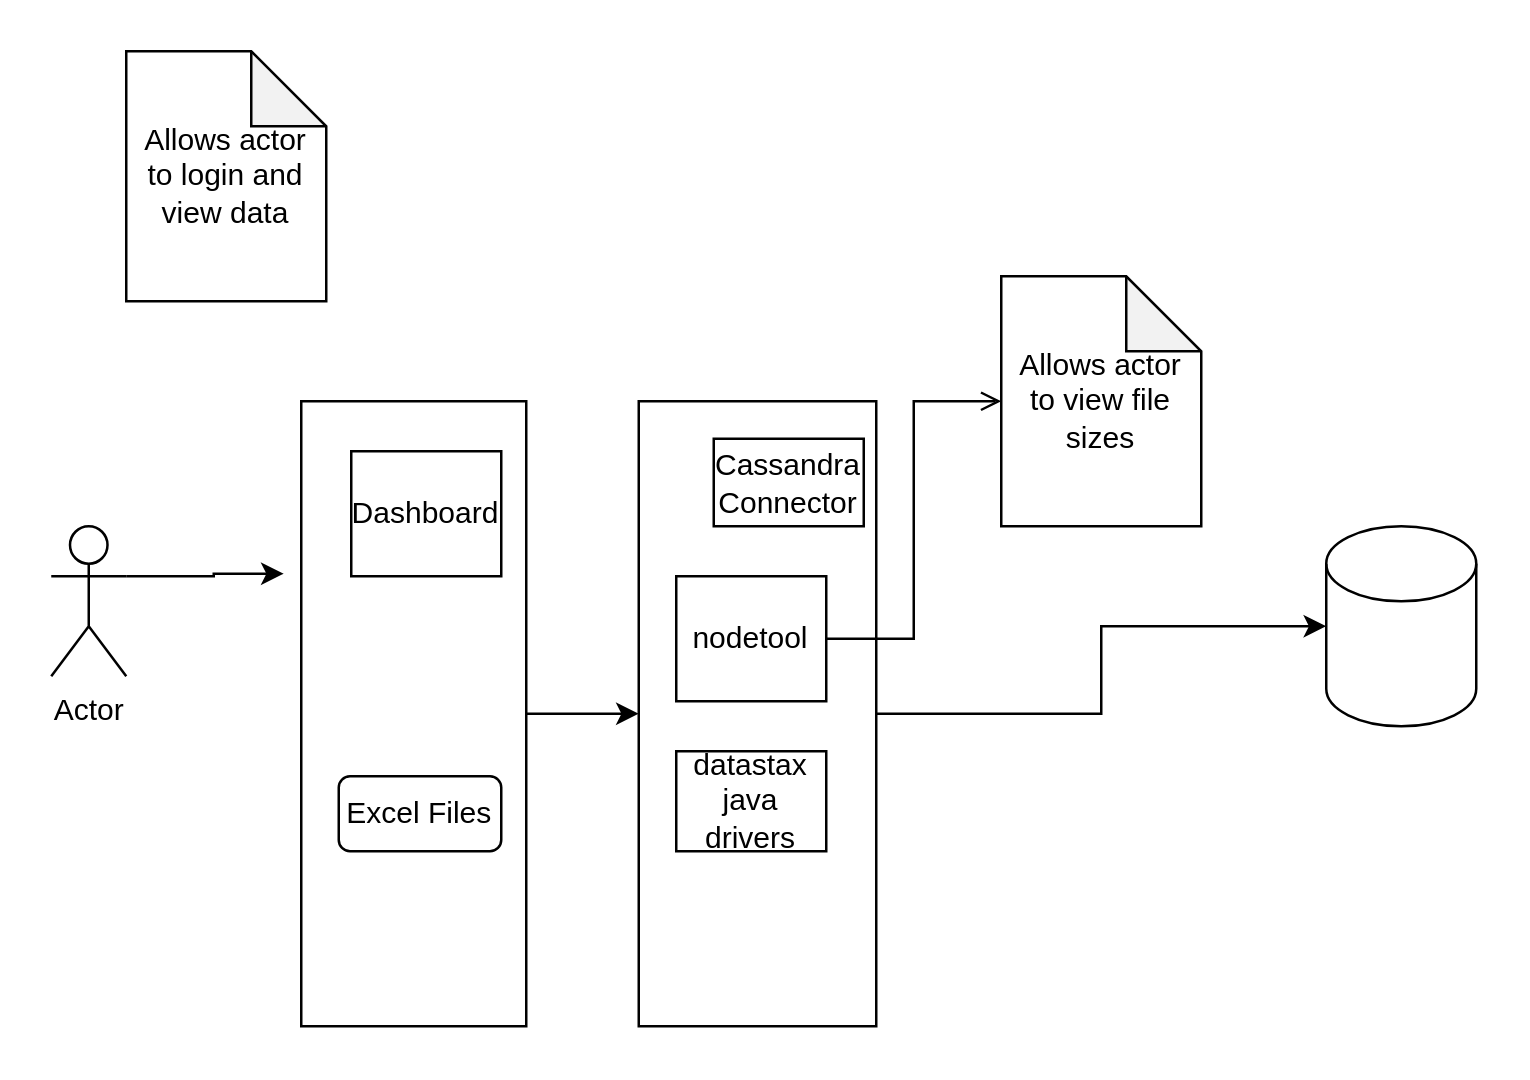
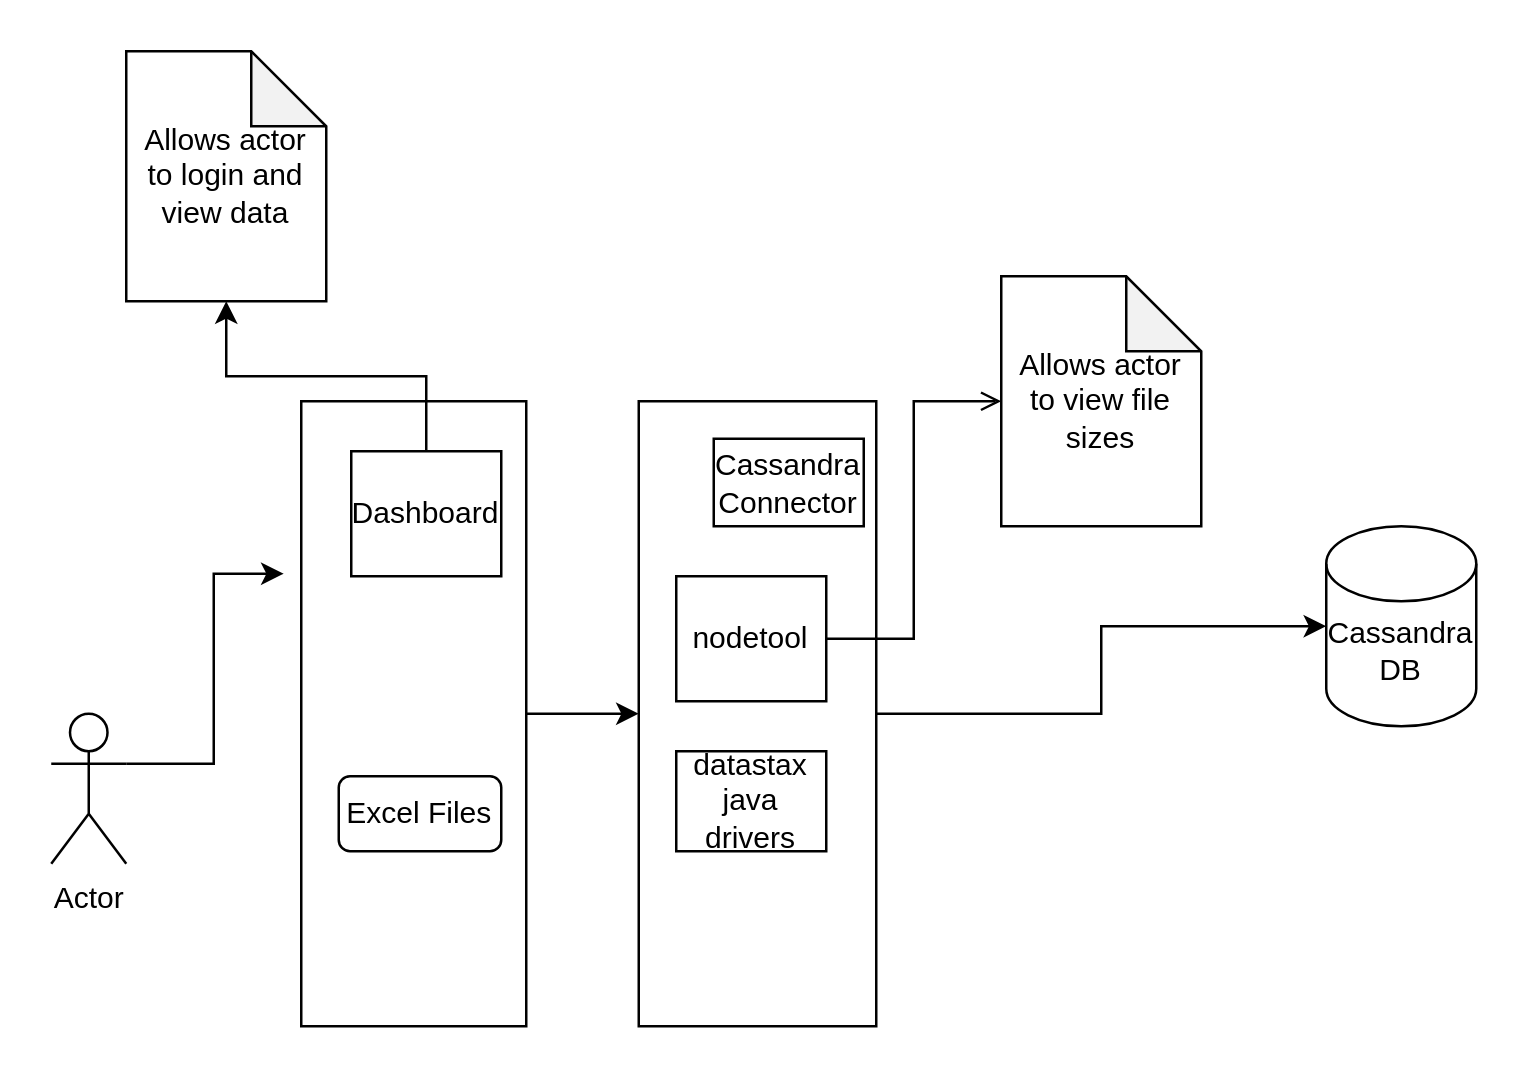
none -> (334, 376)
(89, 601) -> (89, 789)
none -> (1401, 651)
